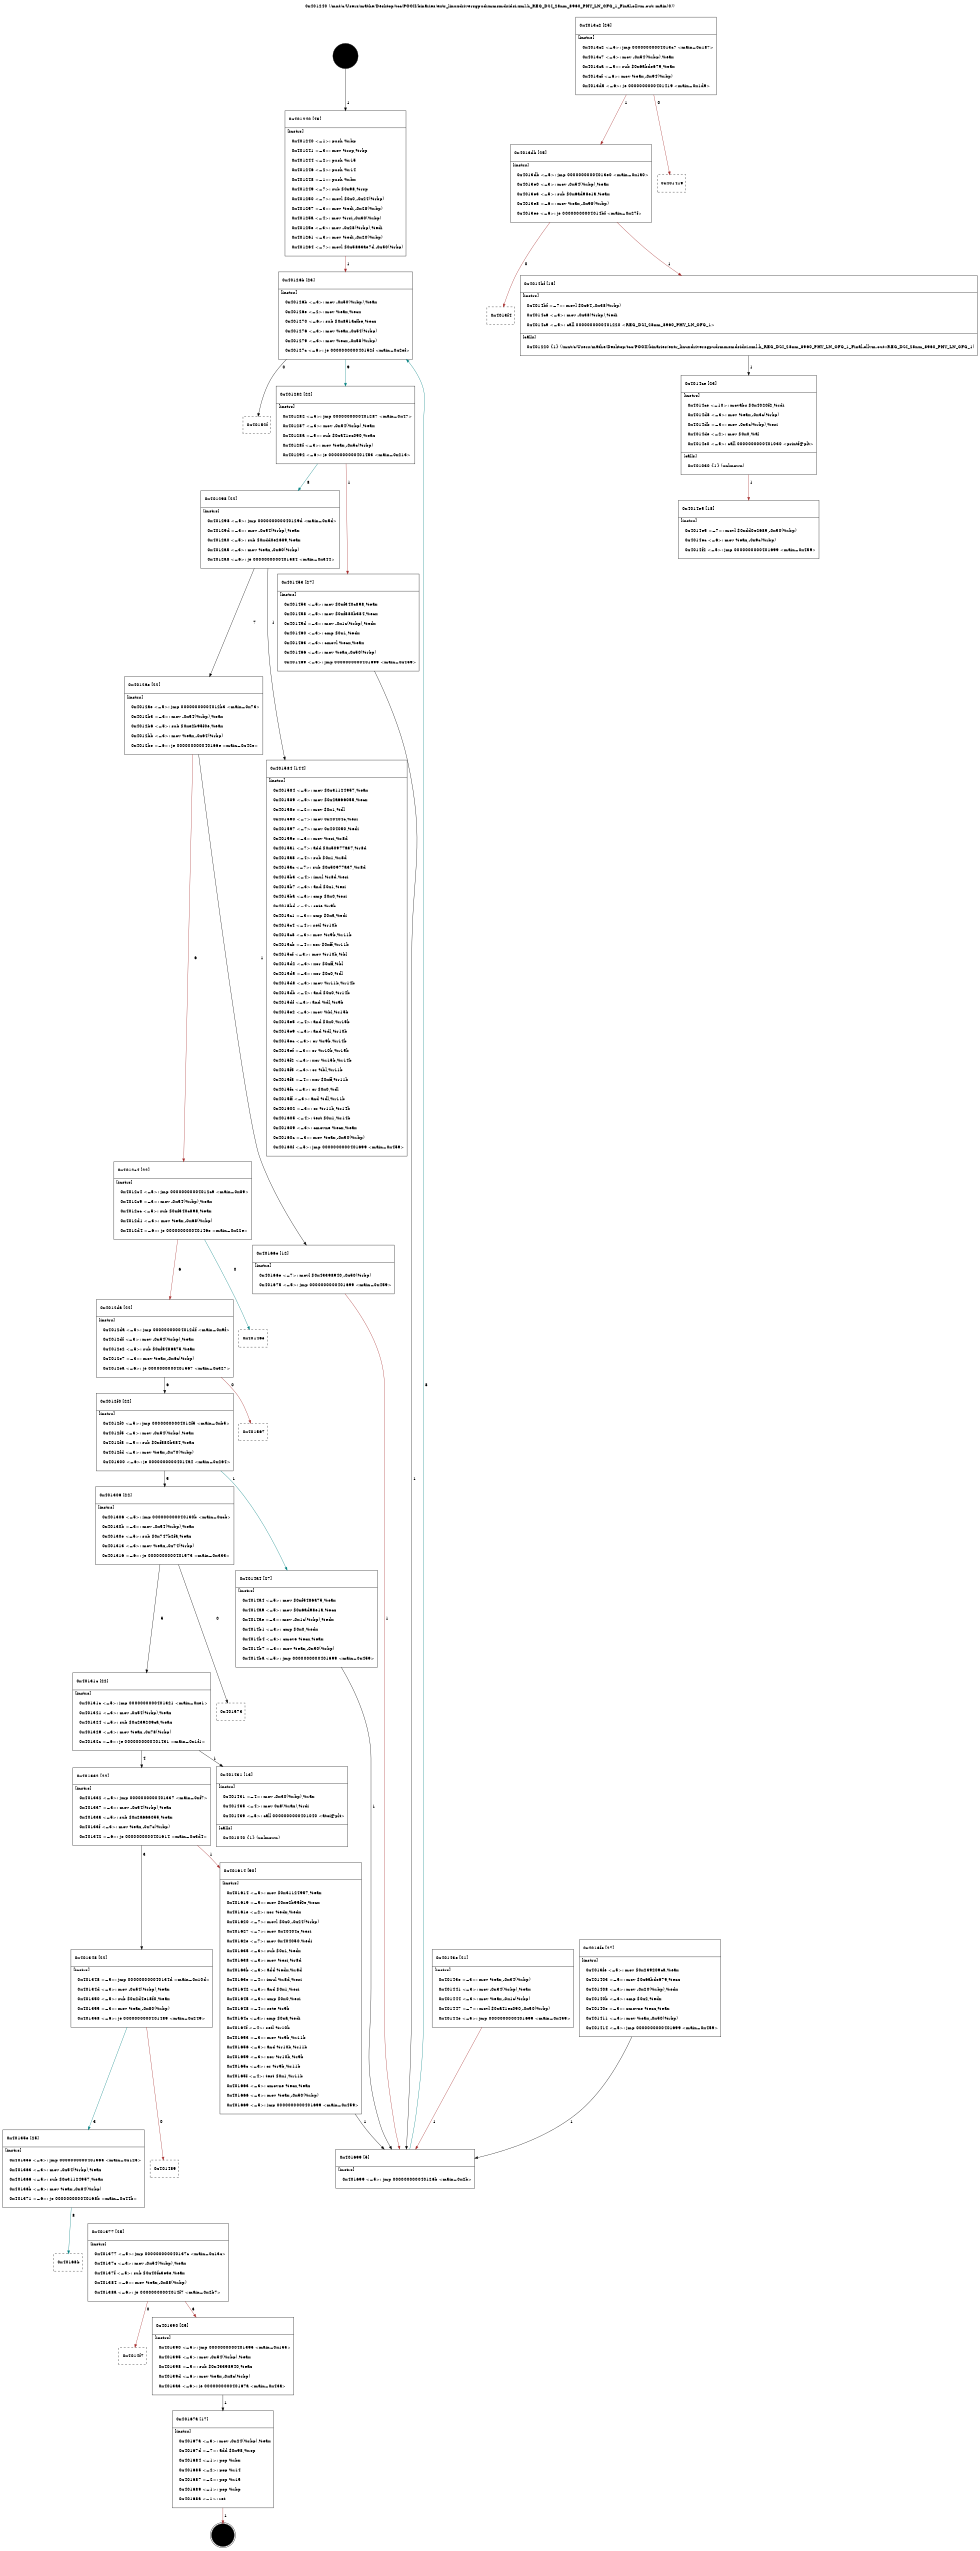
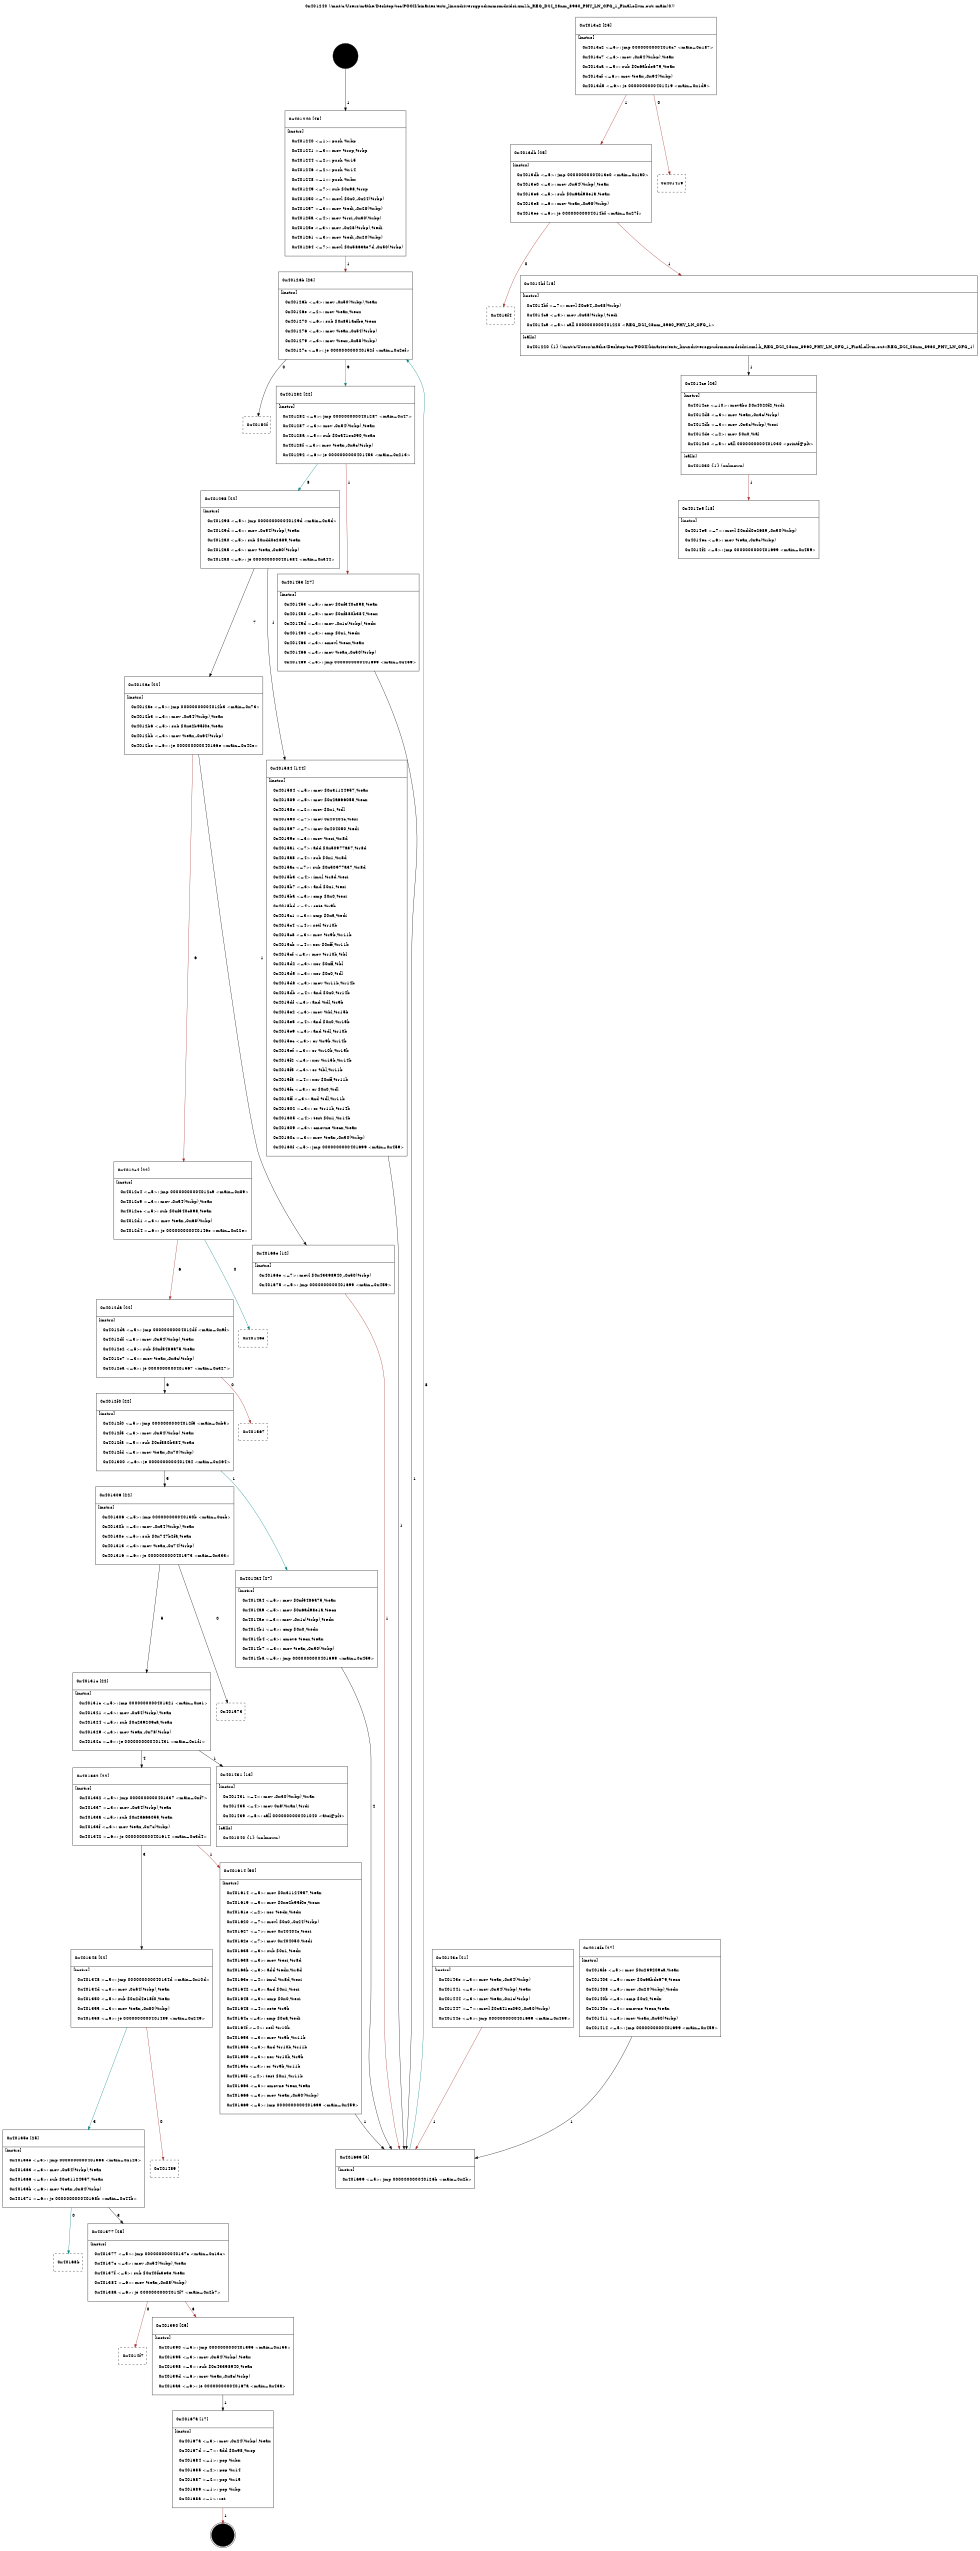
none -> (399, 1651)
(373, 1807) -> (373, 1807)
none -> (115, 2214)
(73, 2216) -> (73, 2216)
